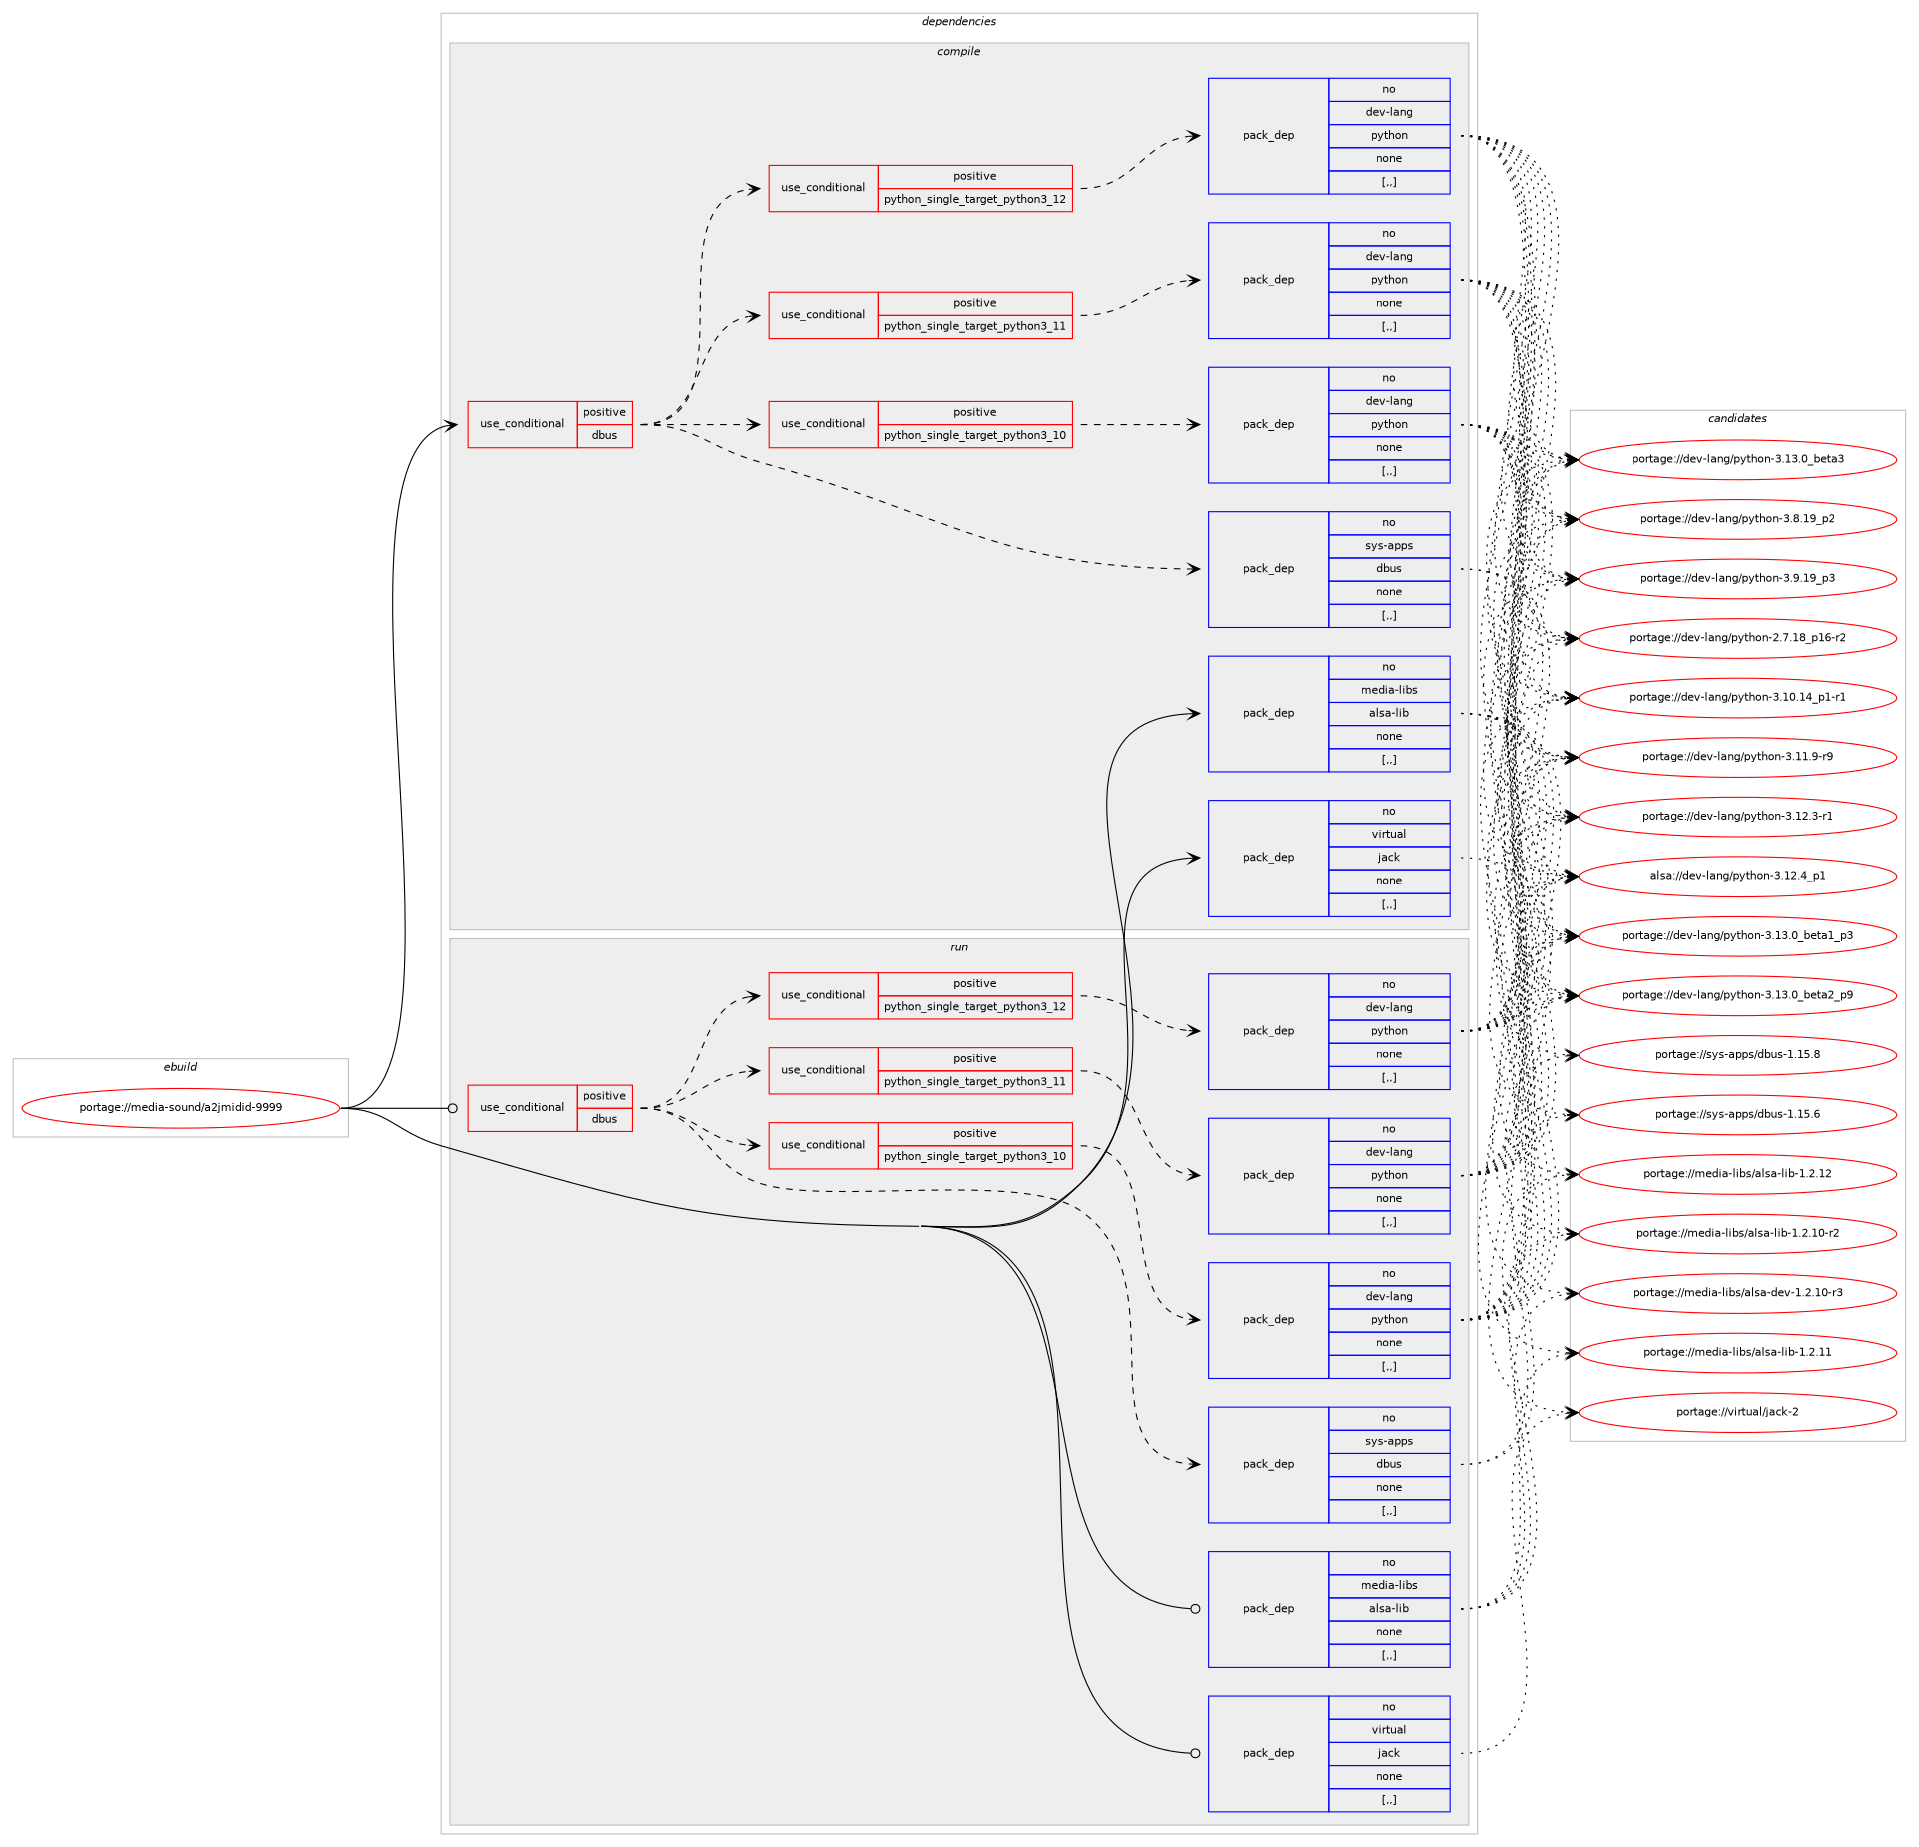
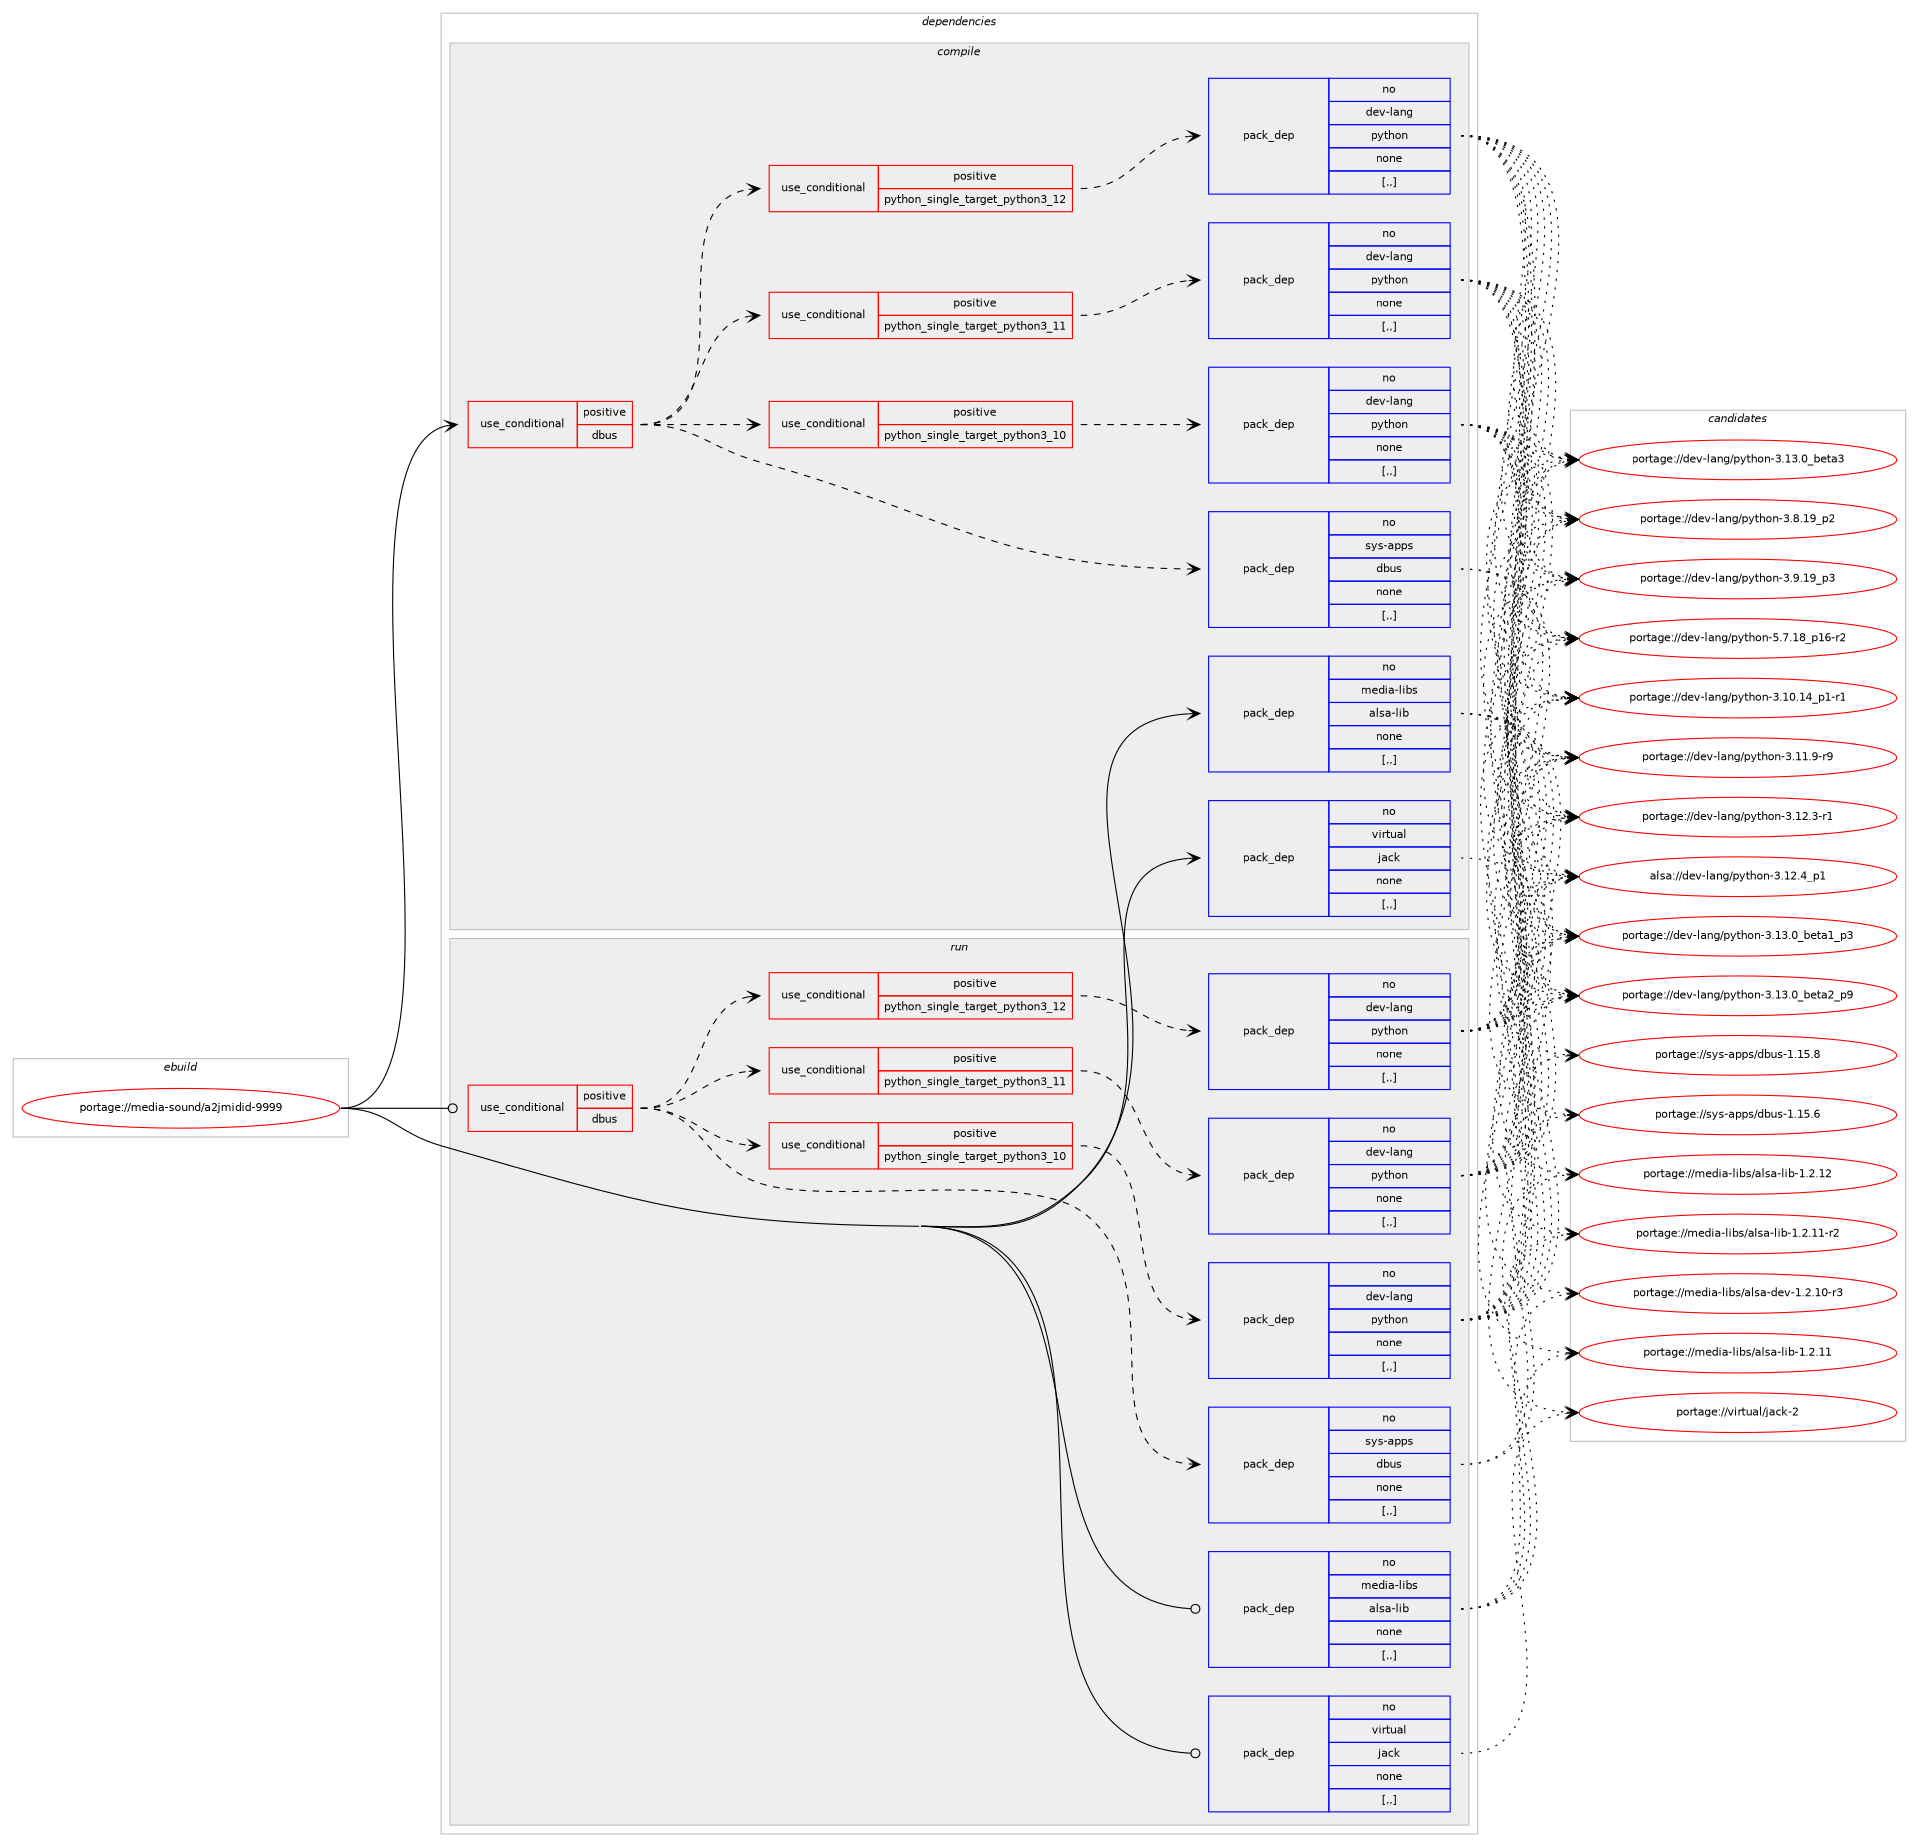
(1738, 639) -> (1738, 639)
(1738, 1234) -> (1738, 1234)
